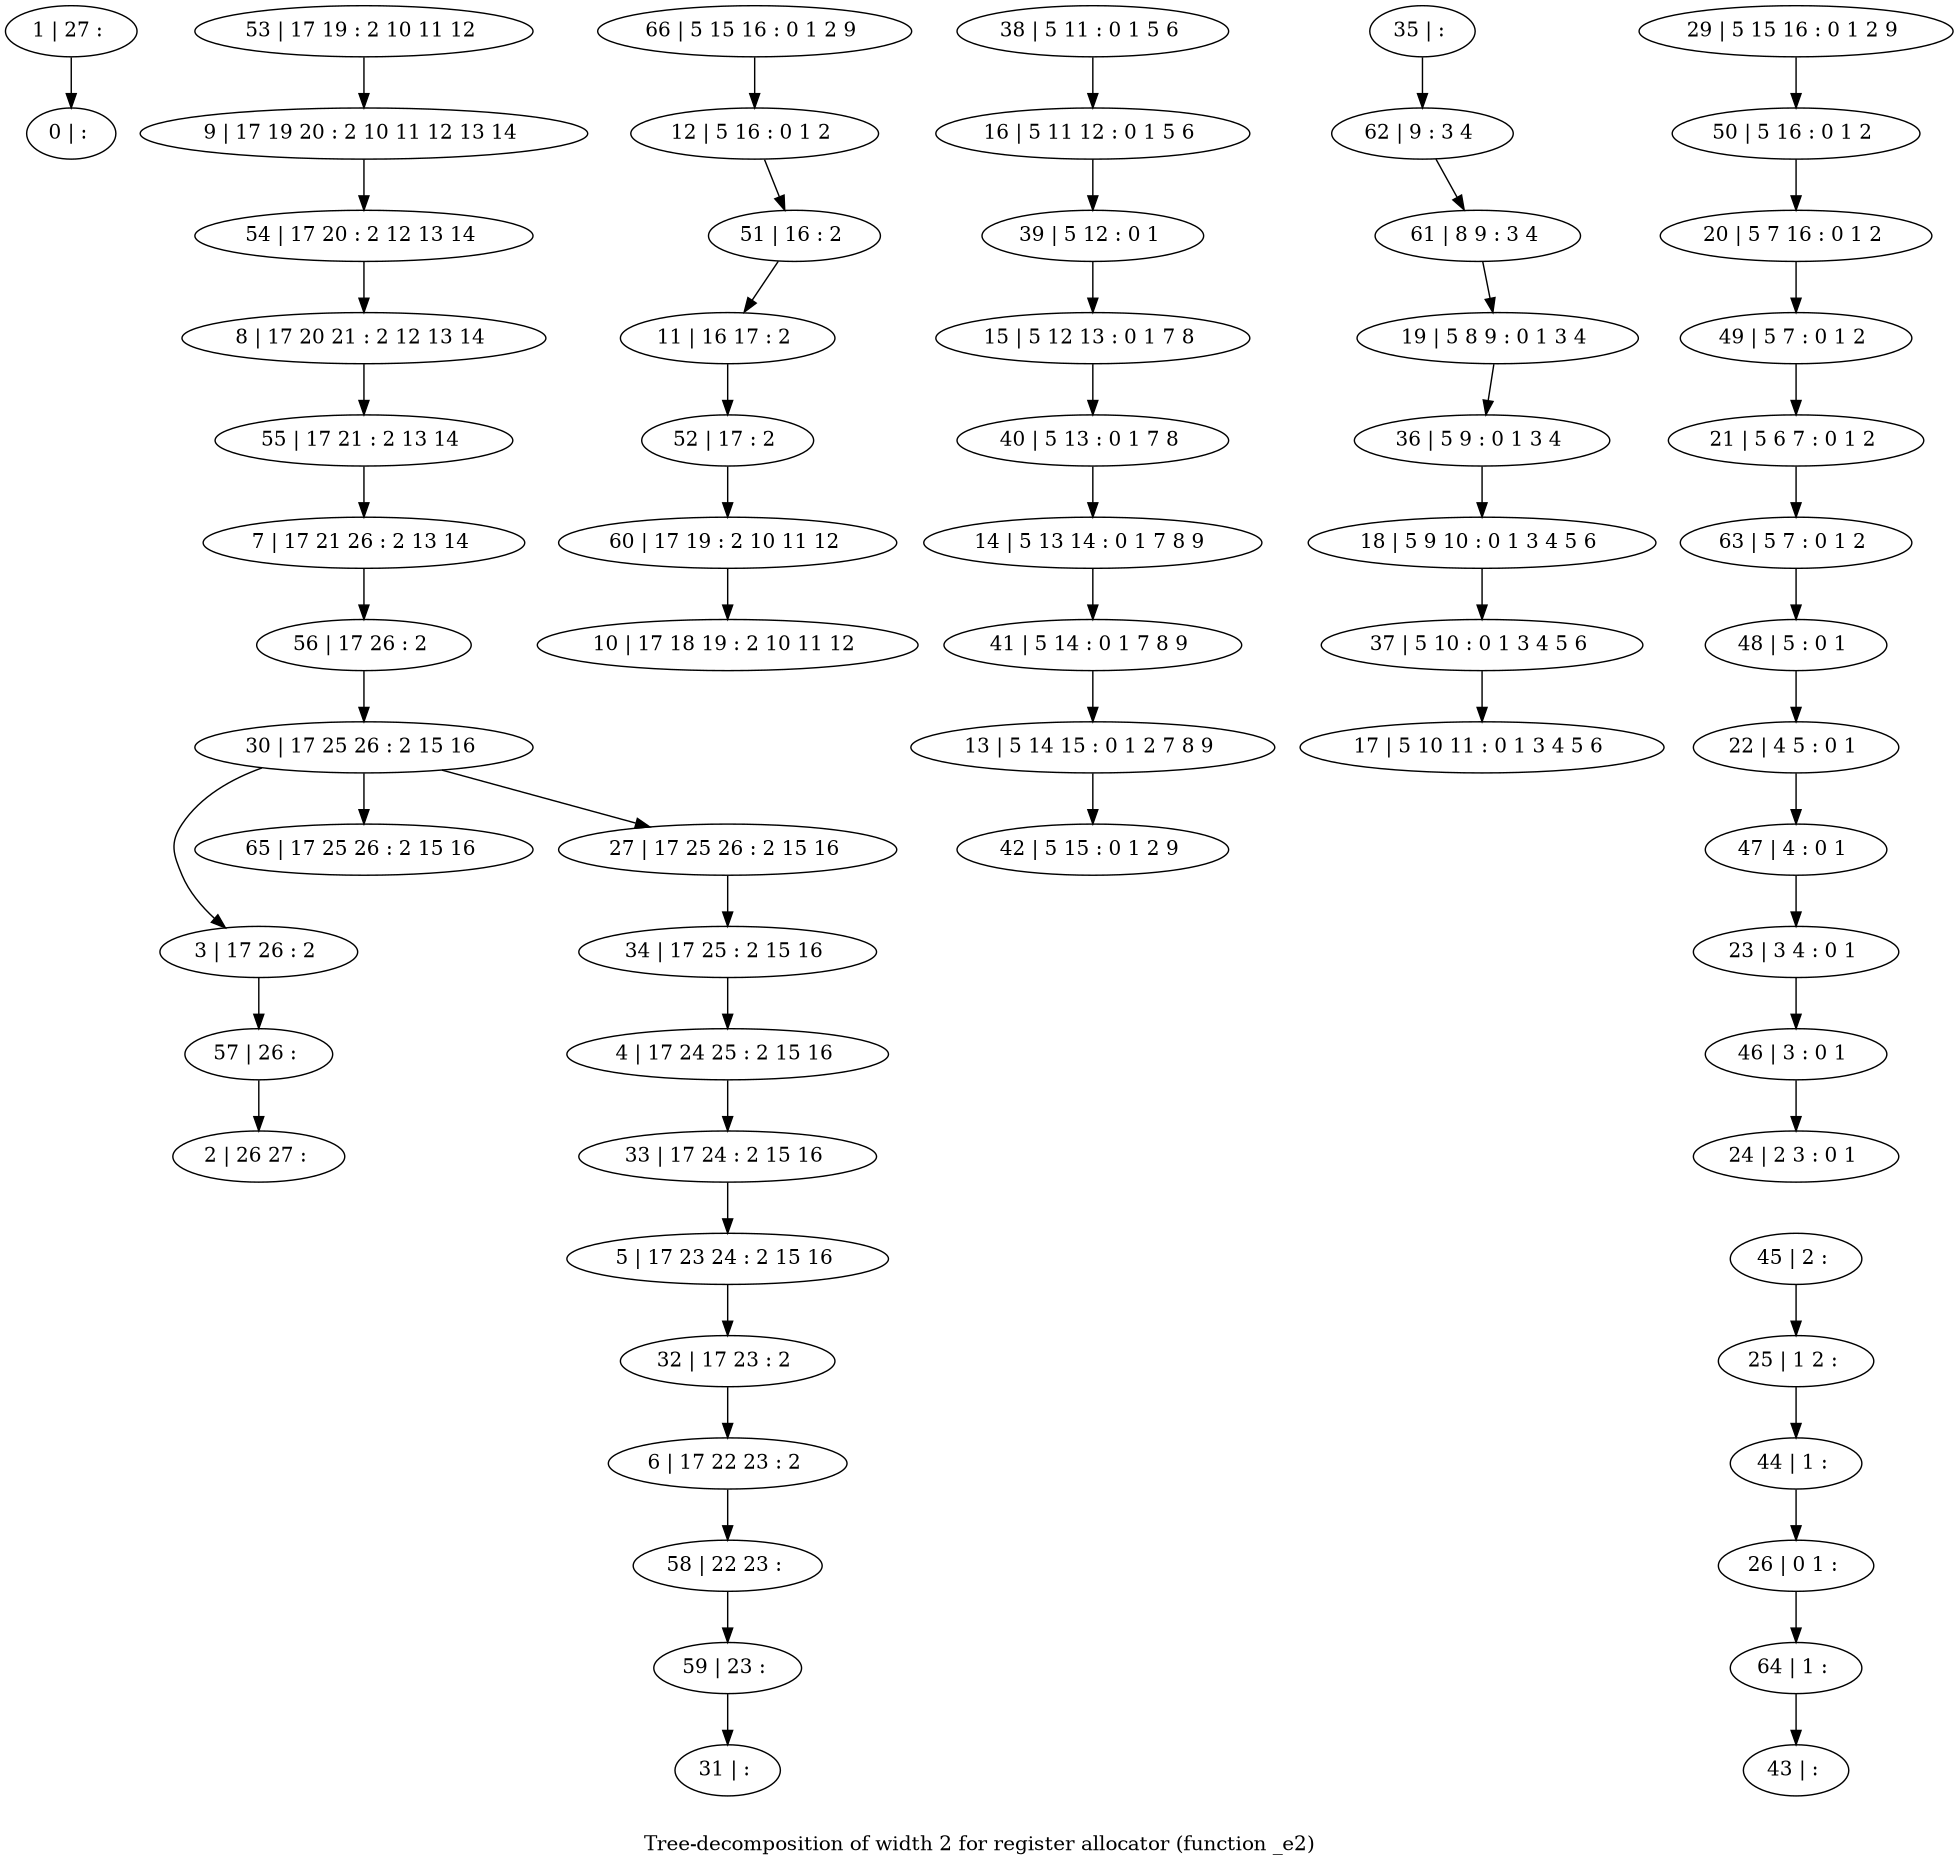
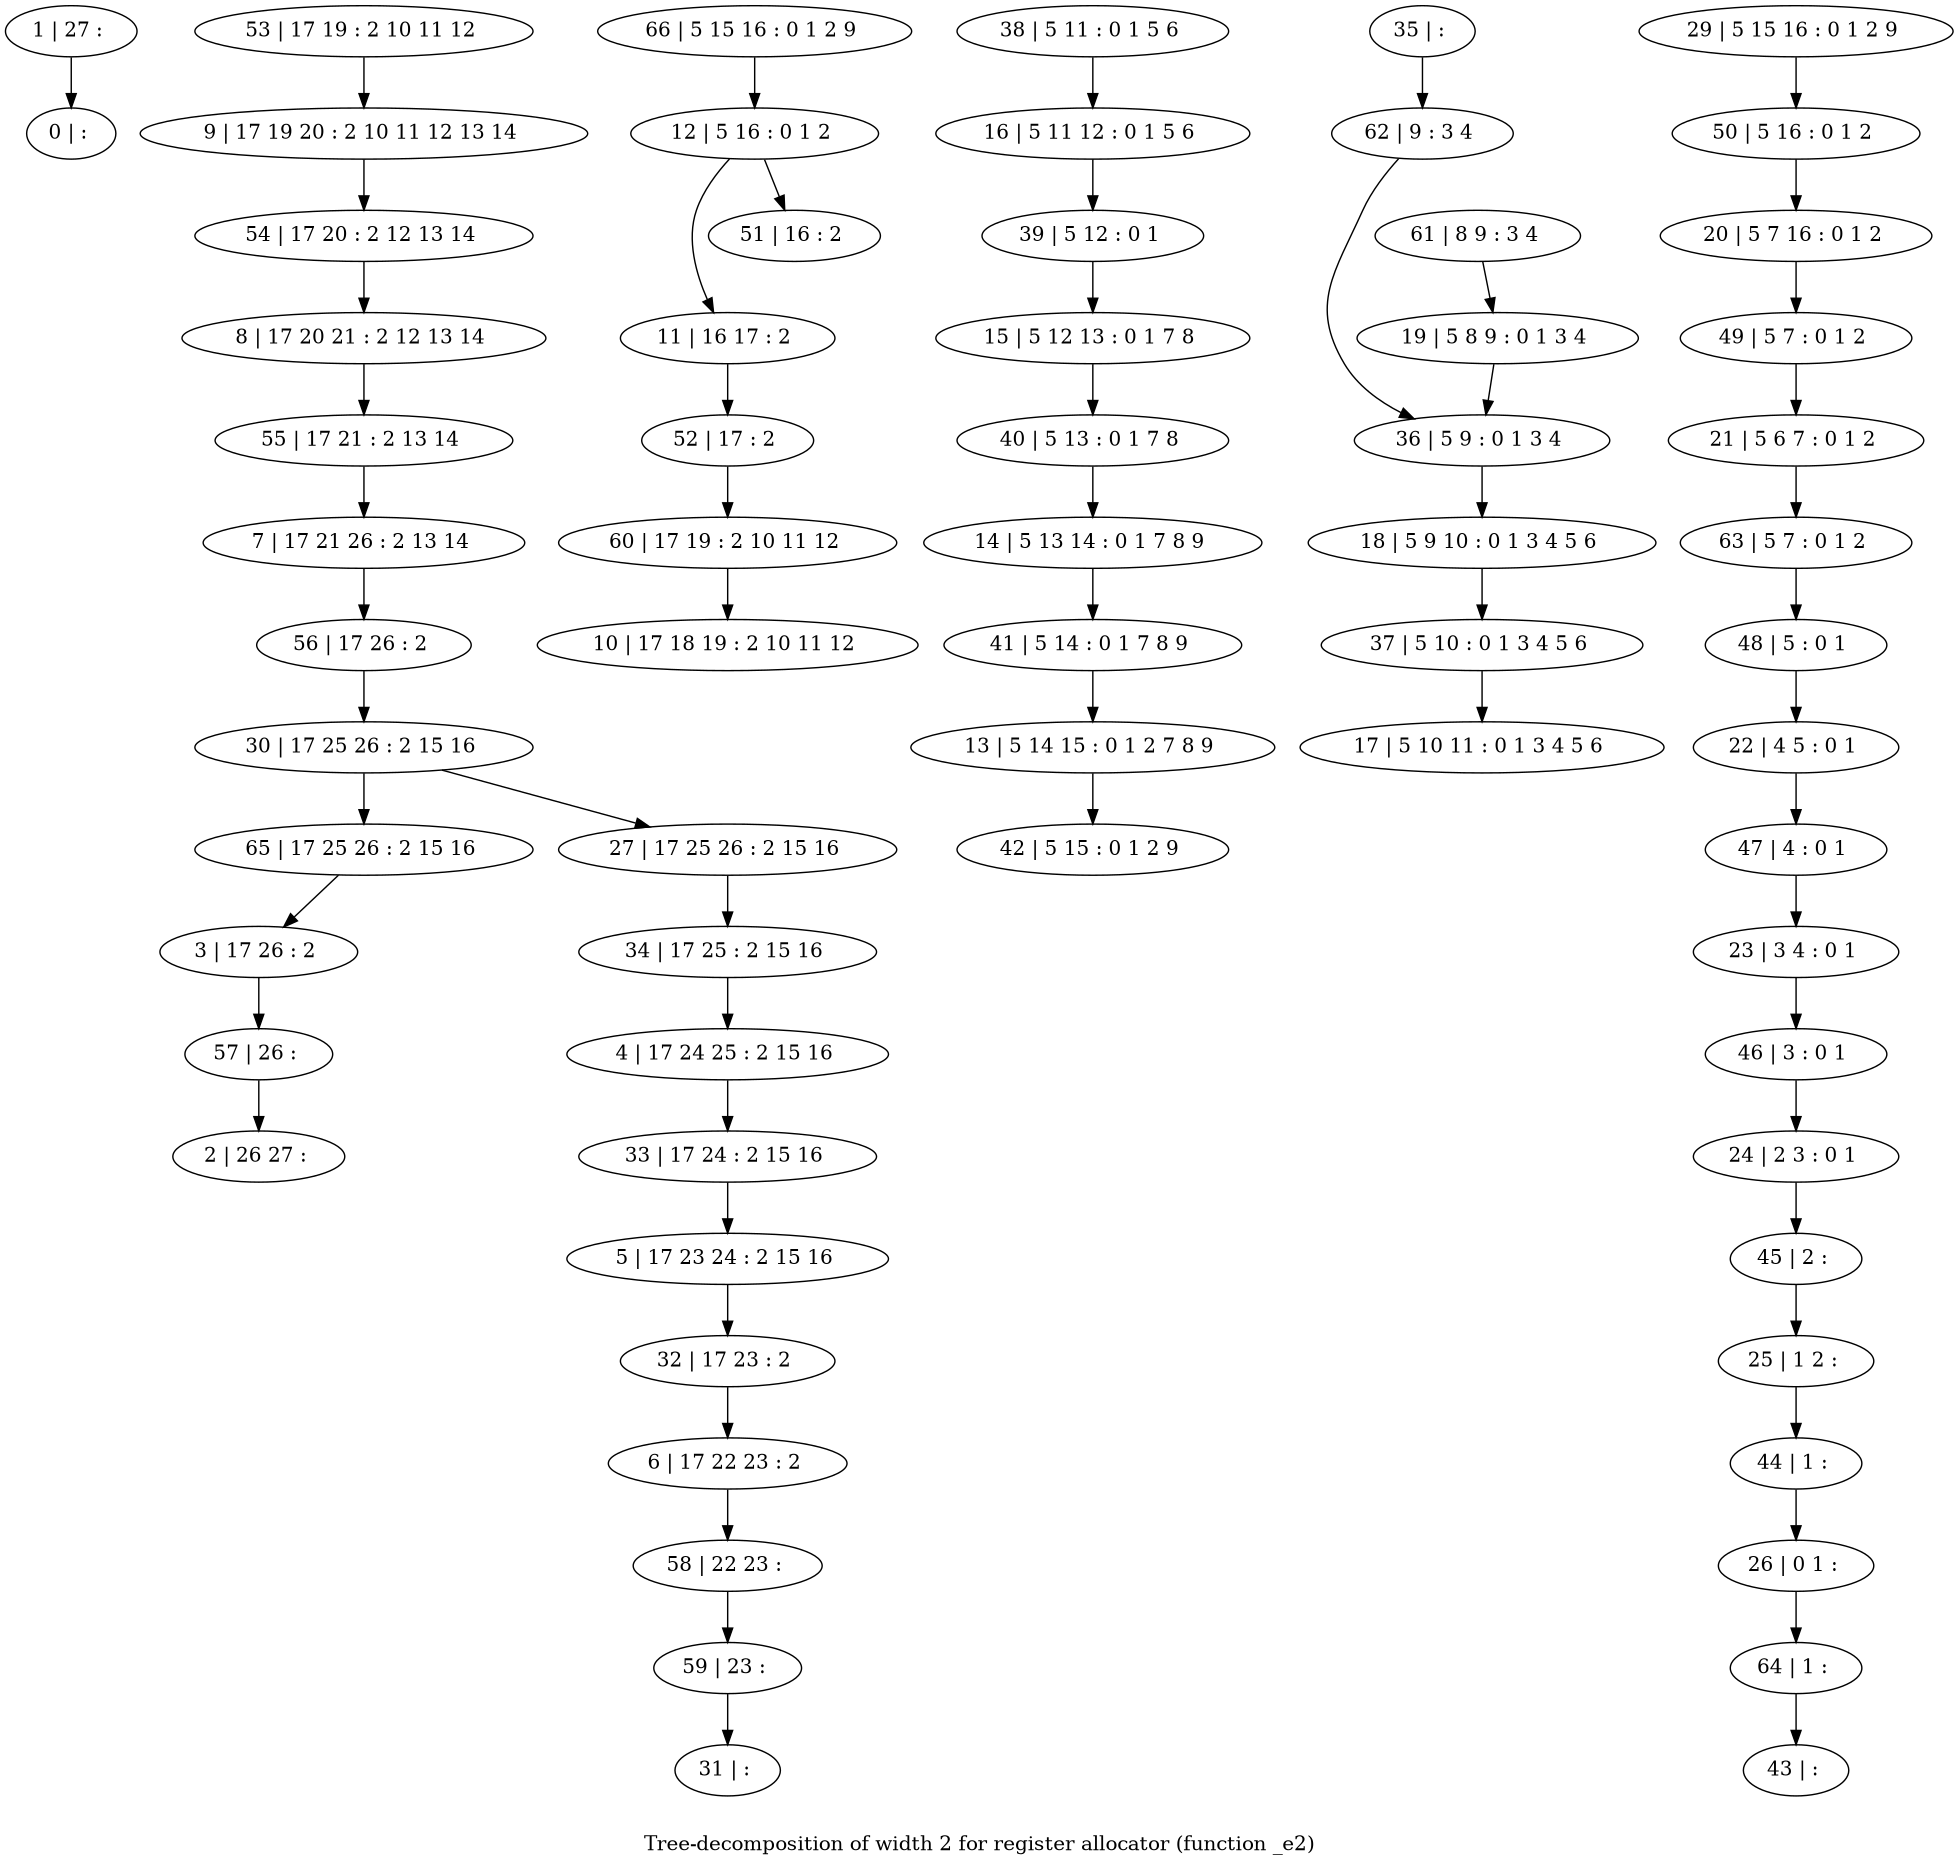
(1446, 178) -> (1329, 292)
(765, 281) -> (693, 225)
(180, 828) -> (316, 896)
none -> (1796, 1201)
